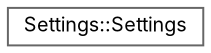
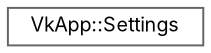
(106, 27) -> (106, 27)
